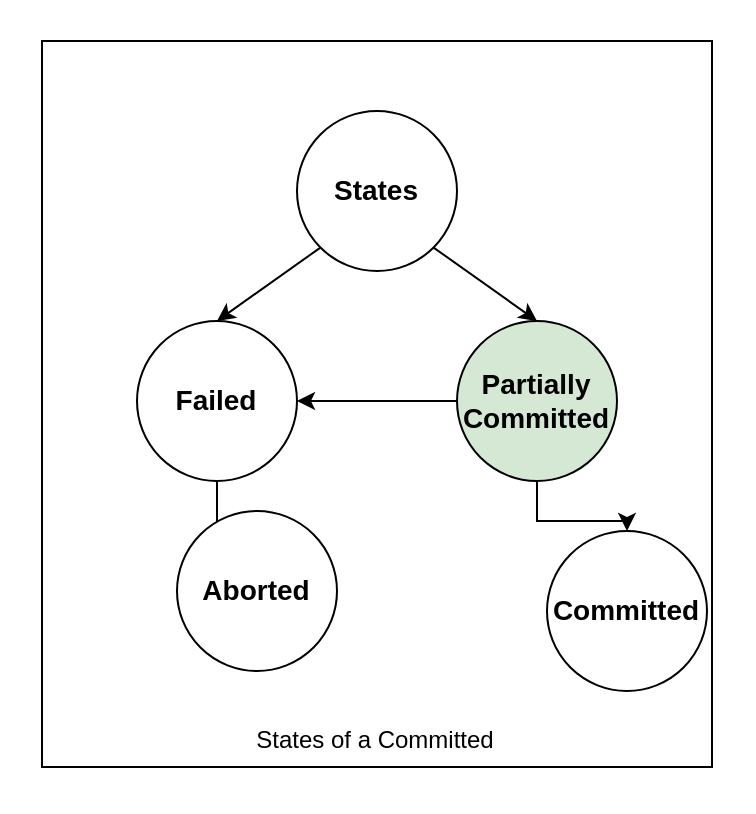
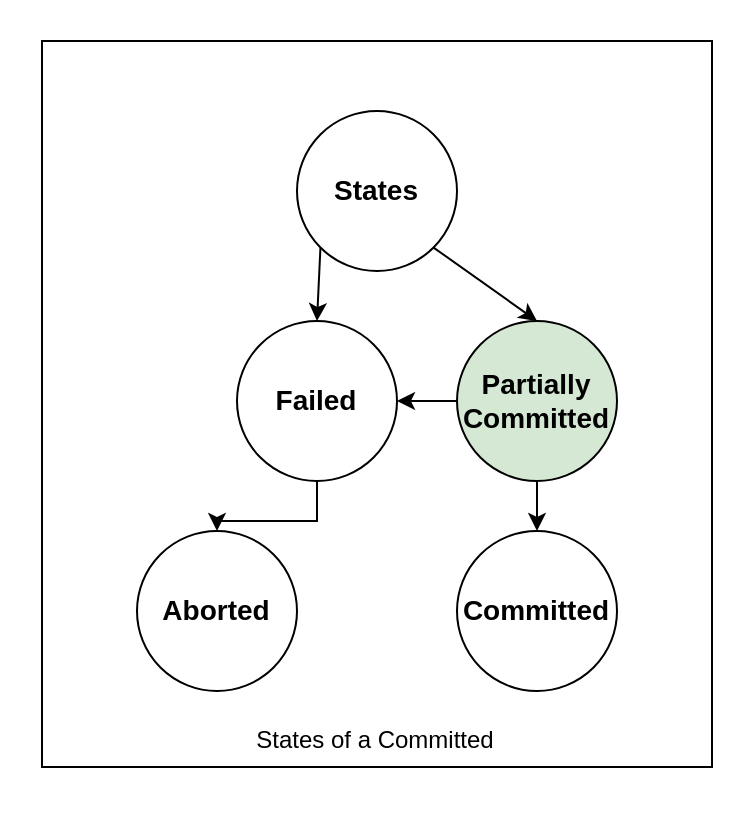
(217, 401) -> (317, 401)
(257, 591) -> (217, 611)
(627, 611) -> (537, 611)
